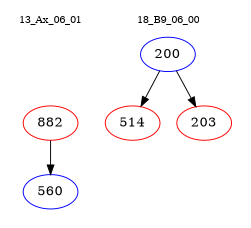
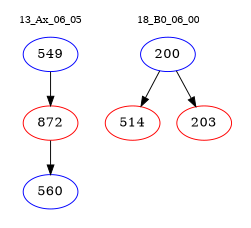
(51, 21) -> (51, 21)
(168, 21) -> (168, 21)
none -> (51, 54)
(51, 123) -> (51, 123)
